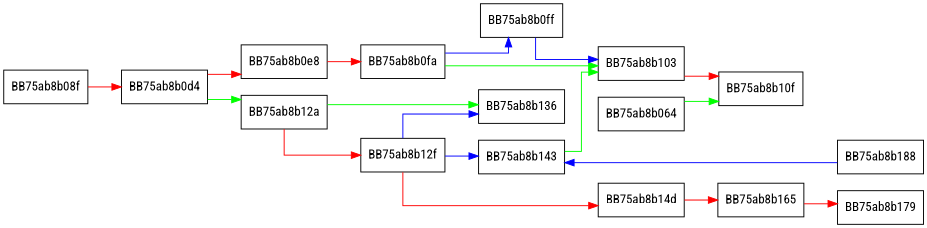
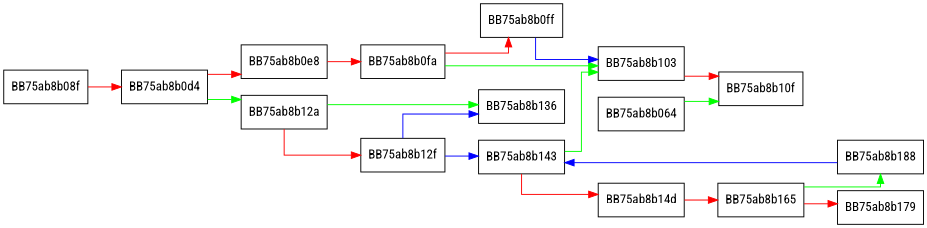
(480, 53) -> (480, 53)
none -> (844, 187)
(479, 206) -> (545, 194)
